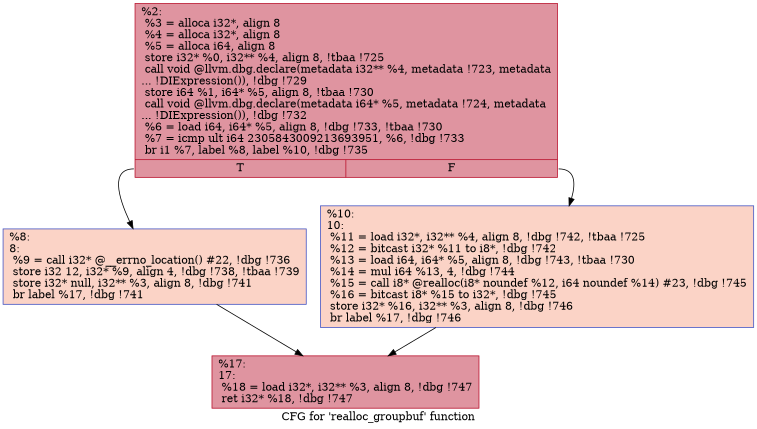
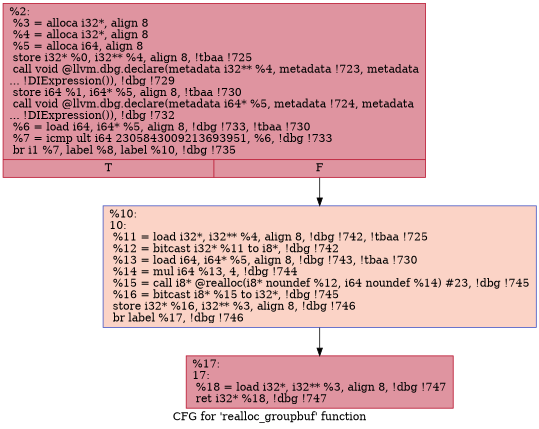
(155, 267) -> none
